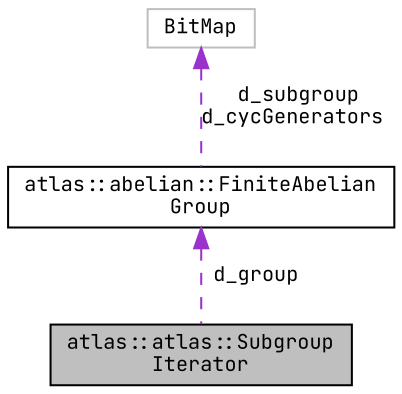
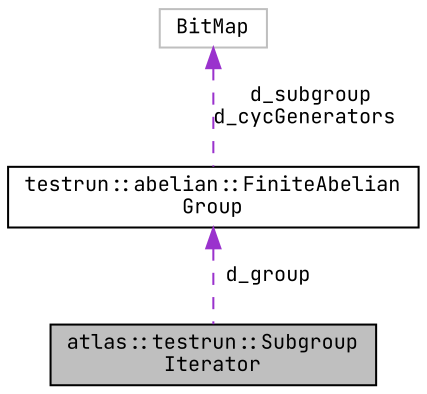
(201, 197) -> (213, 197)
(201, 355) -> (213, 355)
